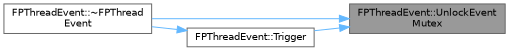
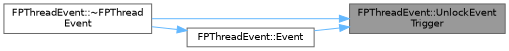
(427, 19) -> (427, 19)
(251, 37) -> (251, 37)
